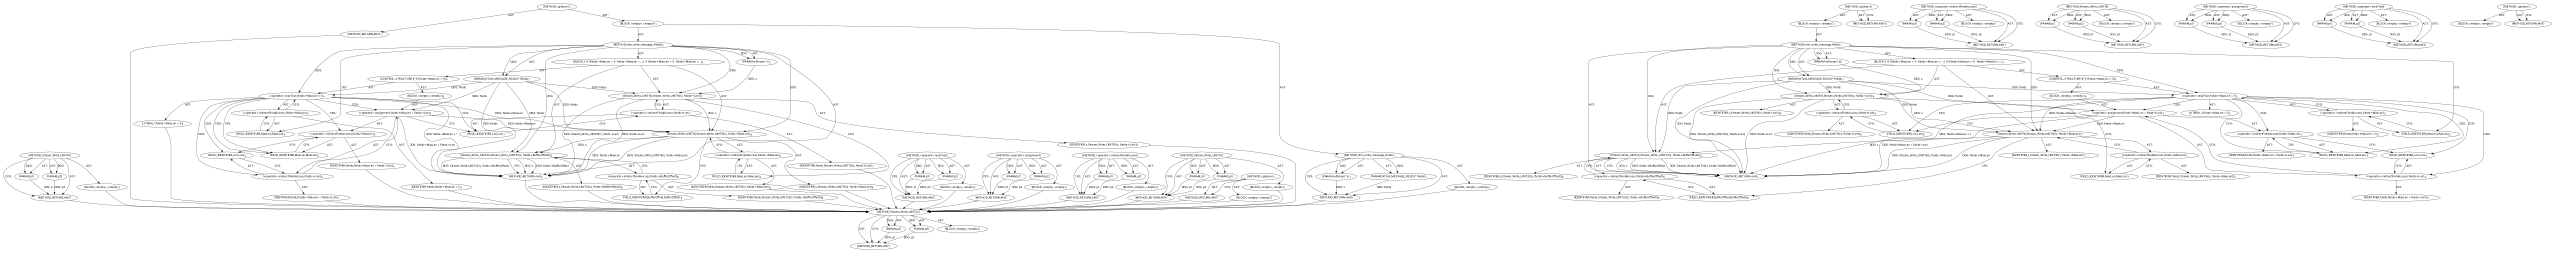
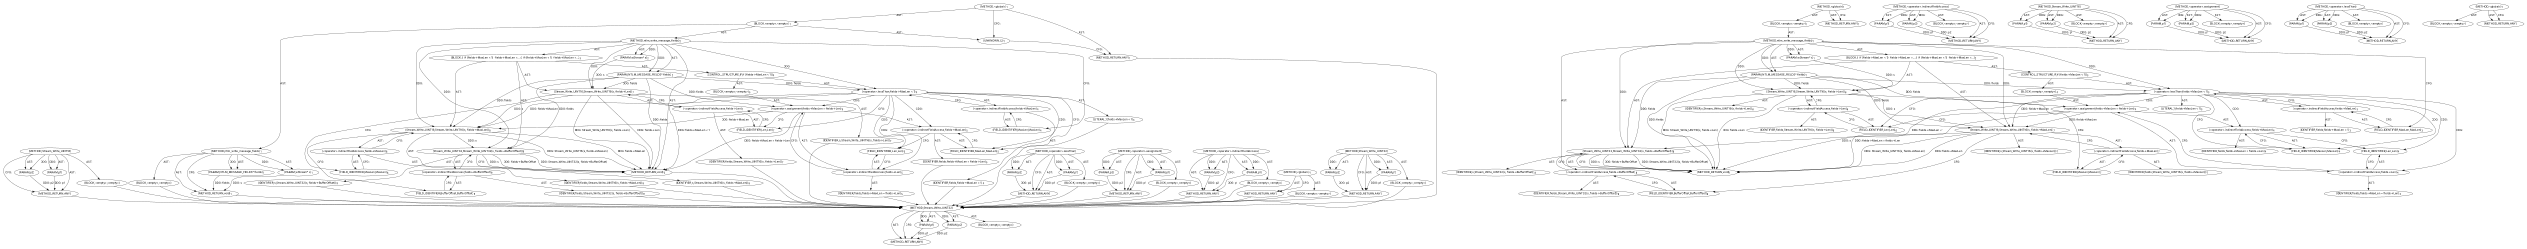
none -> (994, 41)
